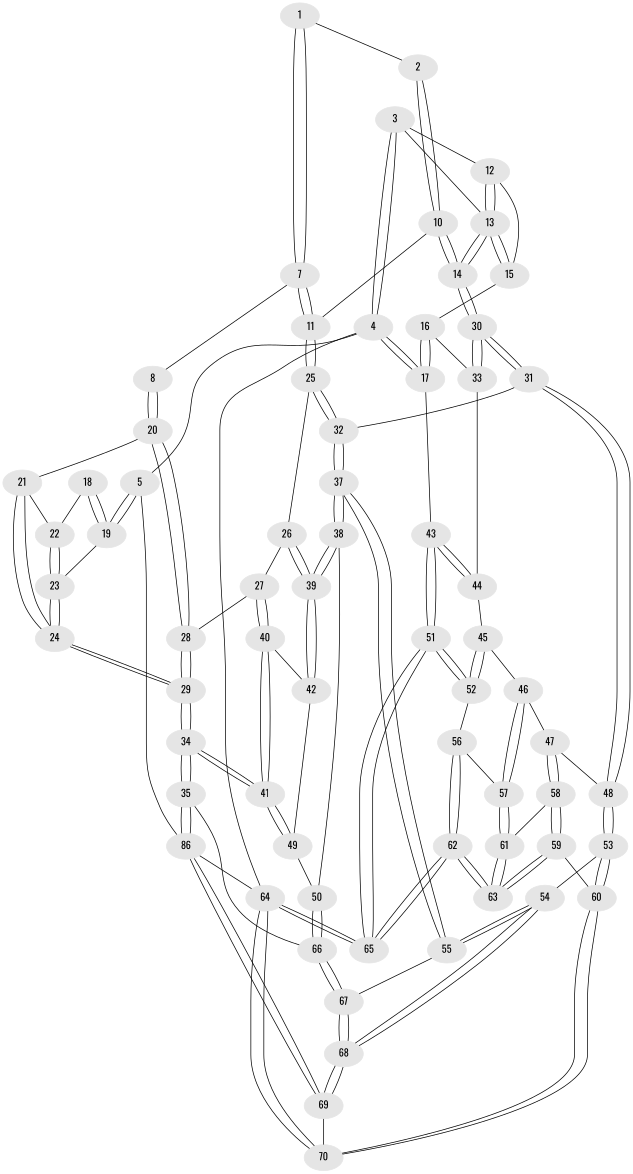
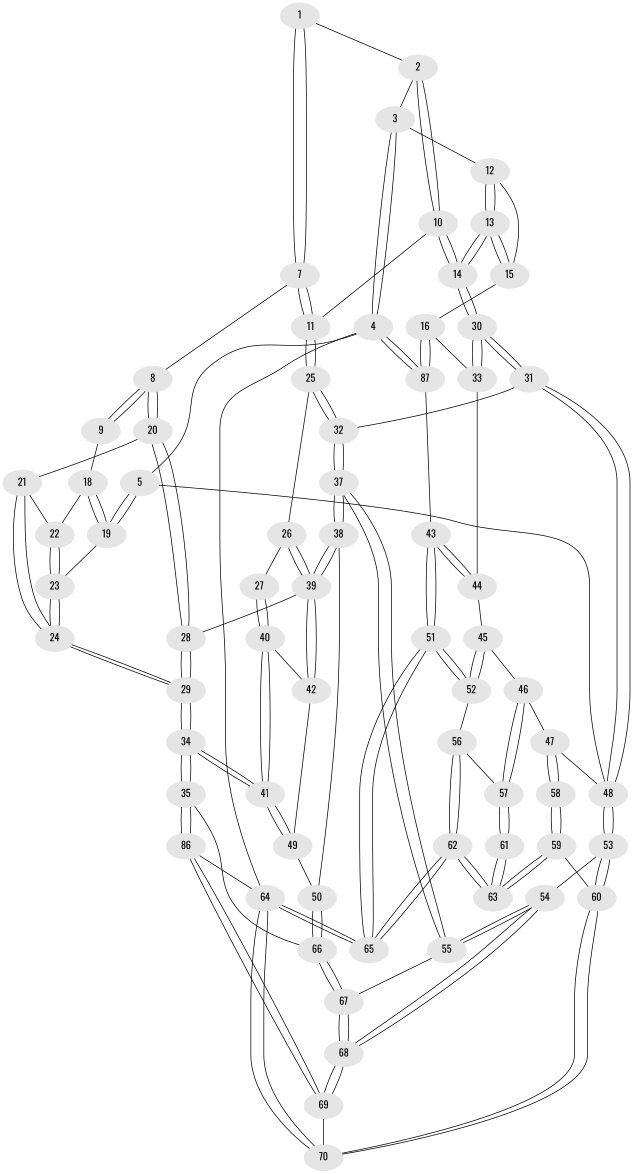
(443, 172) -> (407, 94)
(425, 379) -> (425, 379)
none -> (101, 431)
(227, 609) -> (250, 614)
(146, 660) -> (486, 528)
(530, 820) -> none
